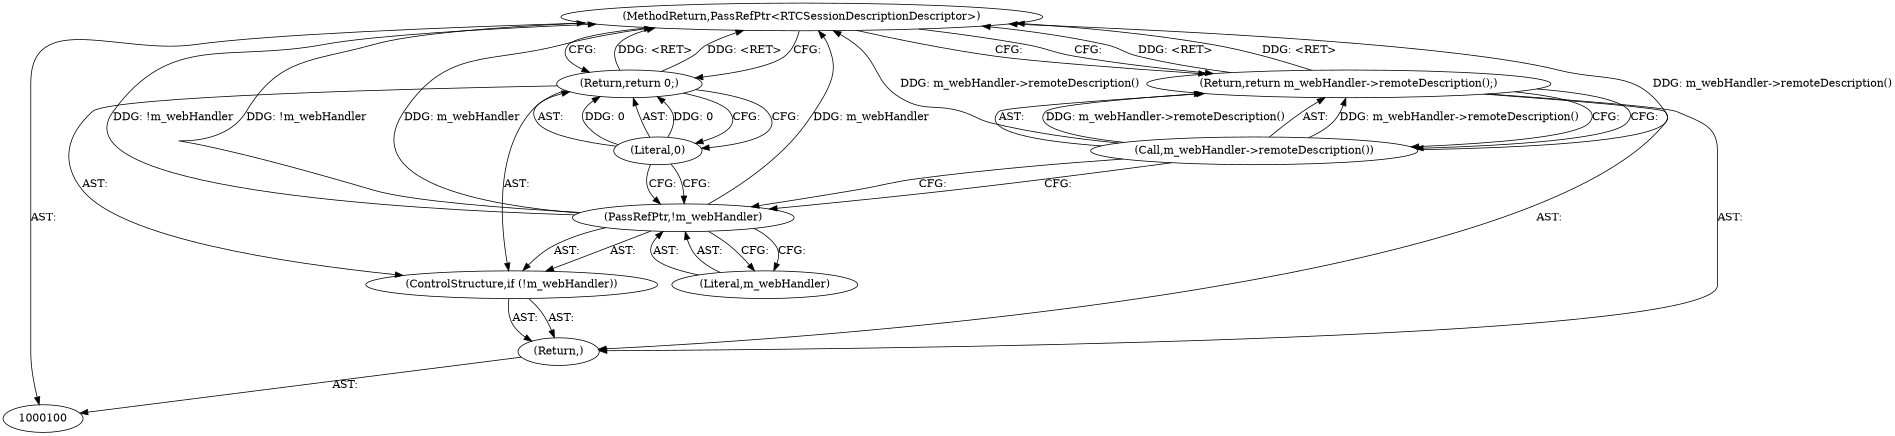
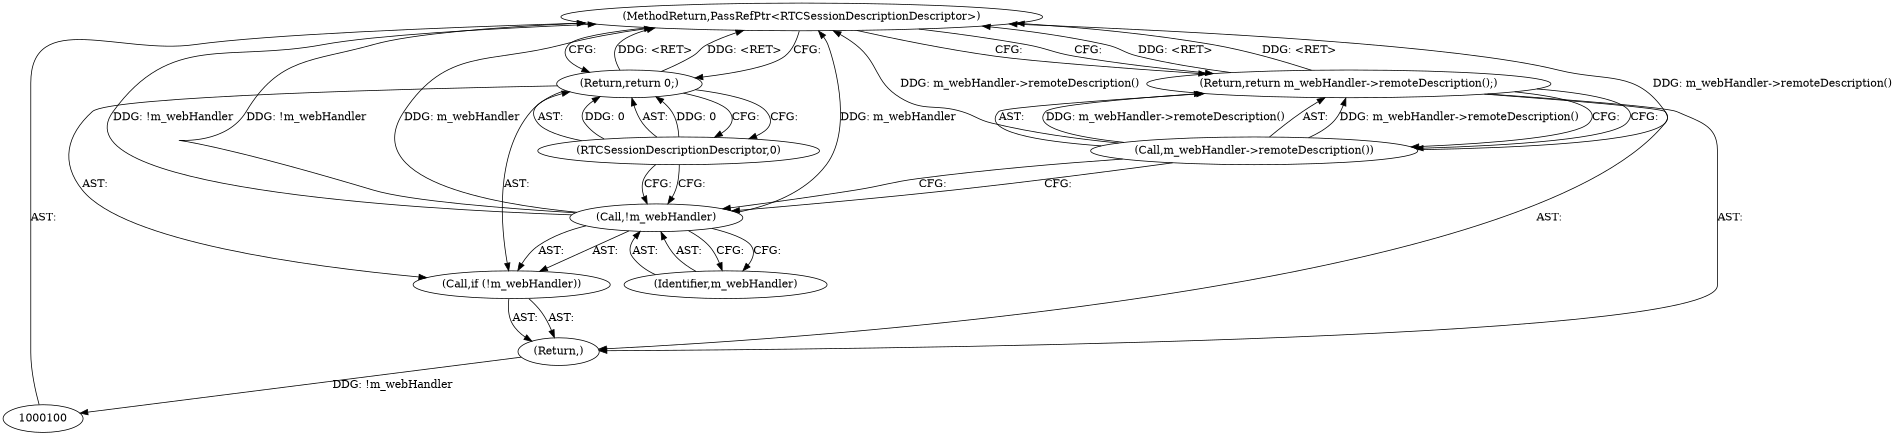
(138, 44) -> (130, 44)
(658, 151) -> (679, 151)
(683, 218) -> (656, 218)
(512, 285) -> (512, 285)
(765, 285) -> (726, 285)
(347, 385) -> (393, 385)
